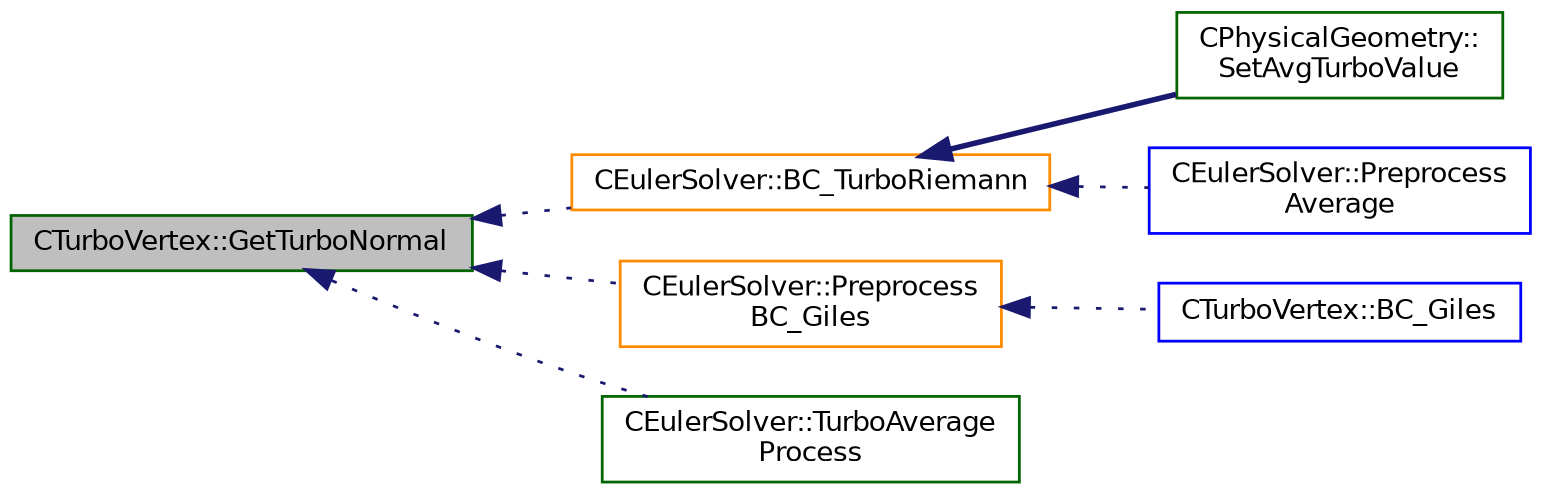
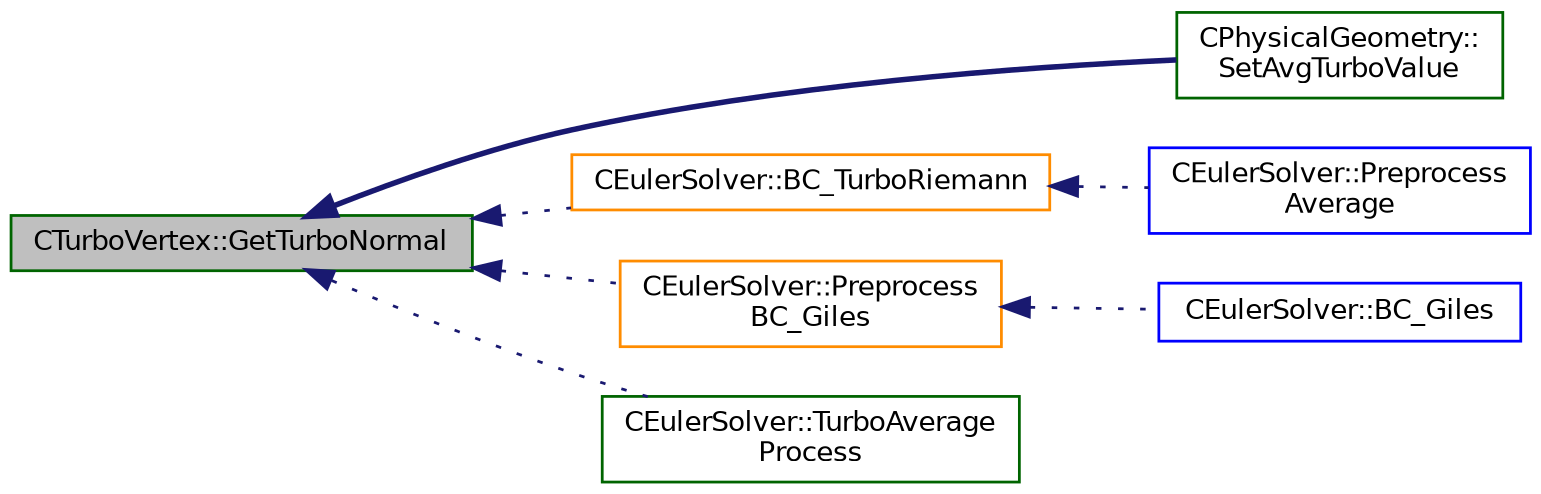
(1063, 122) -> (748, 99)
(1340, 312) -> (1340, 312)
